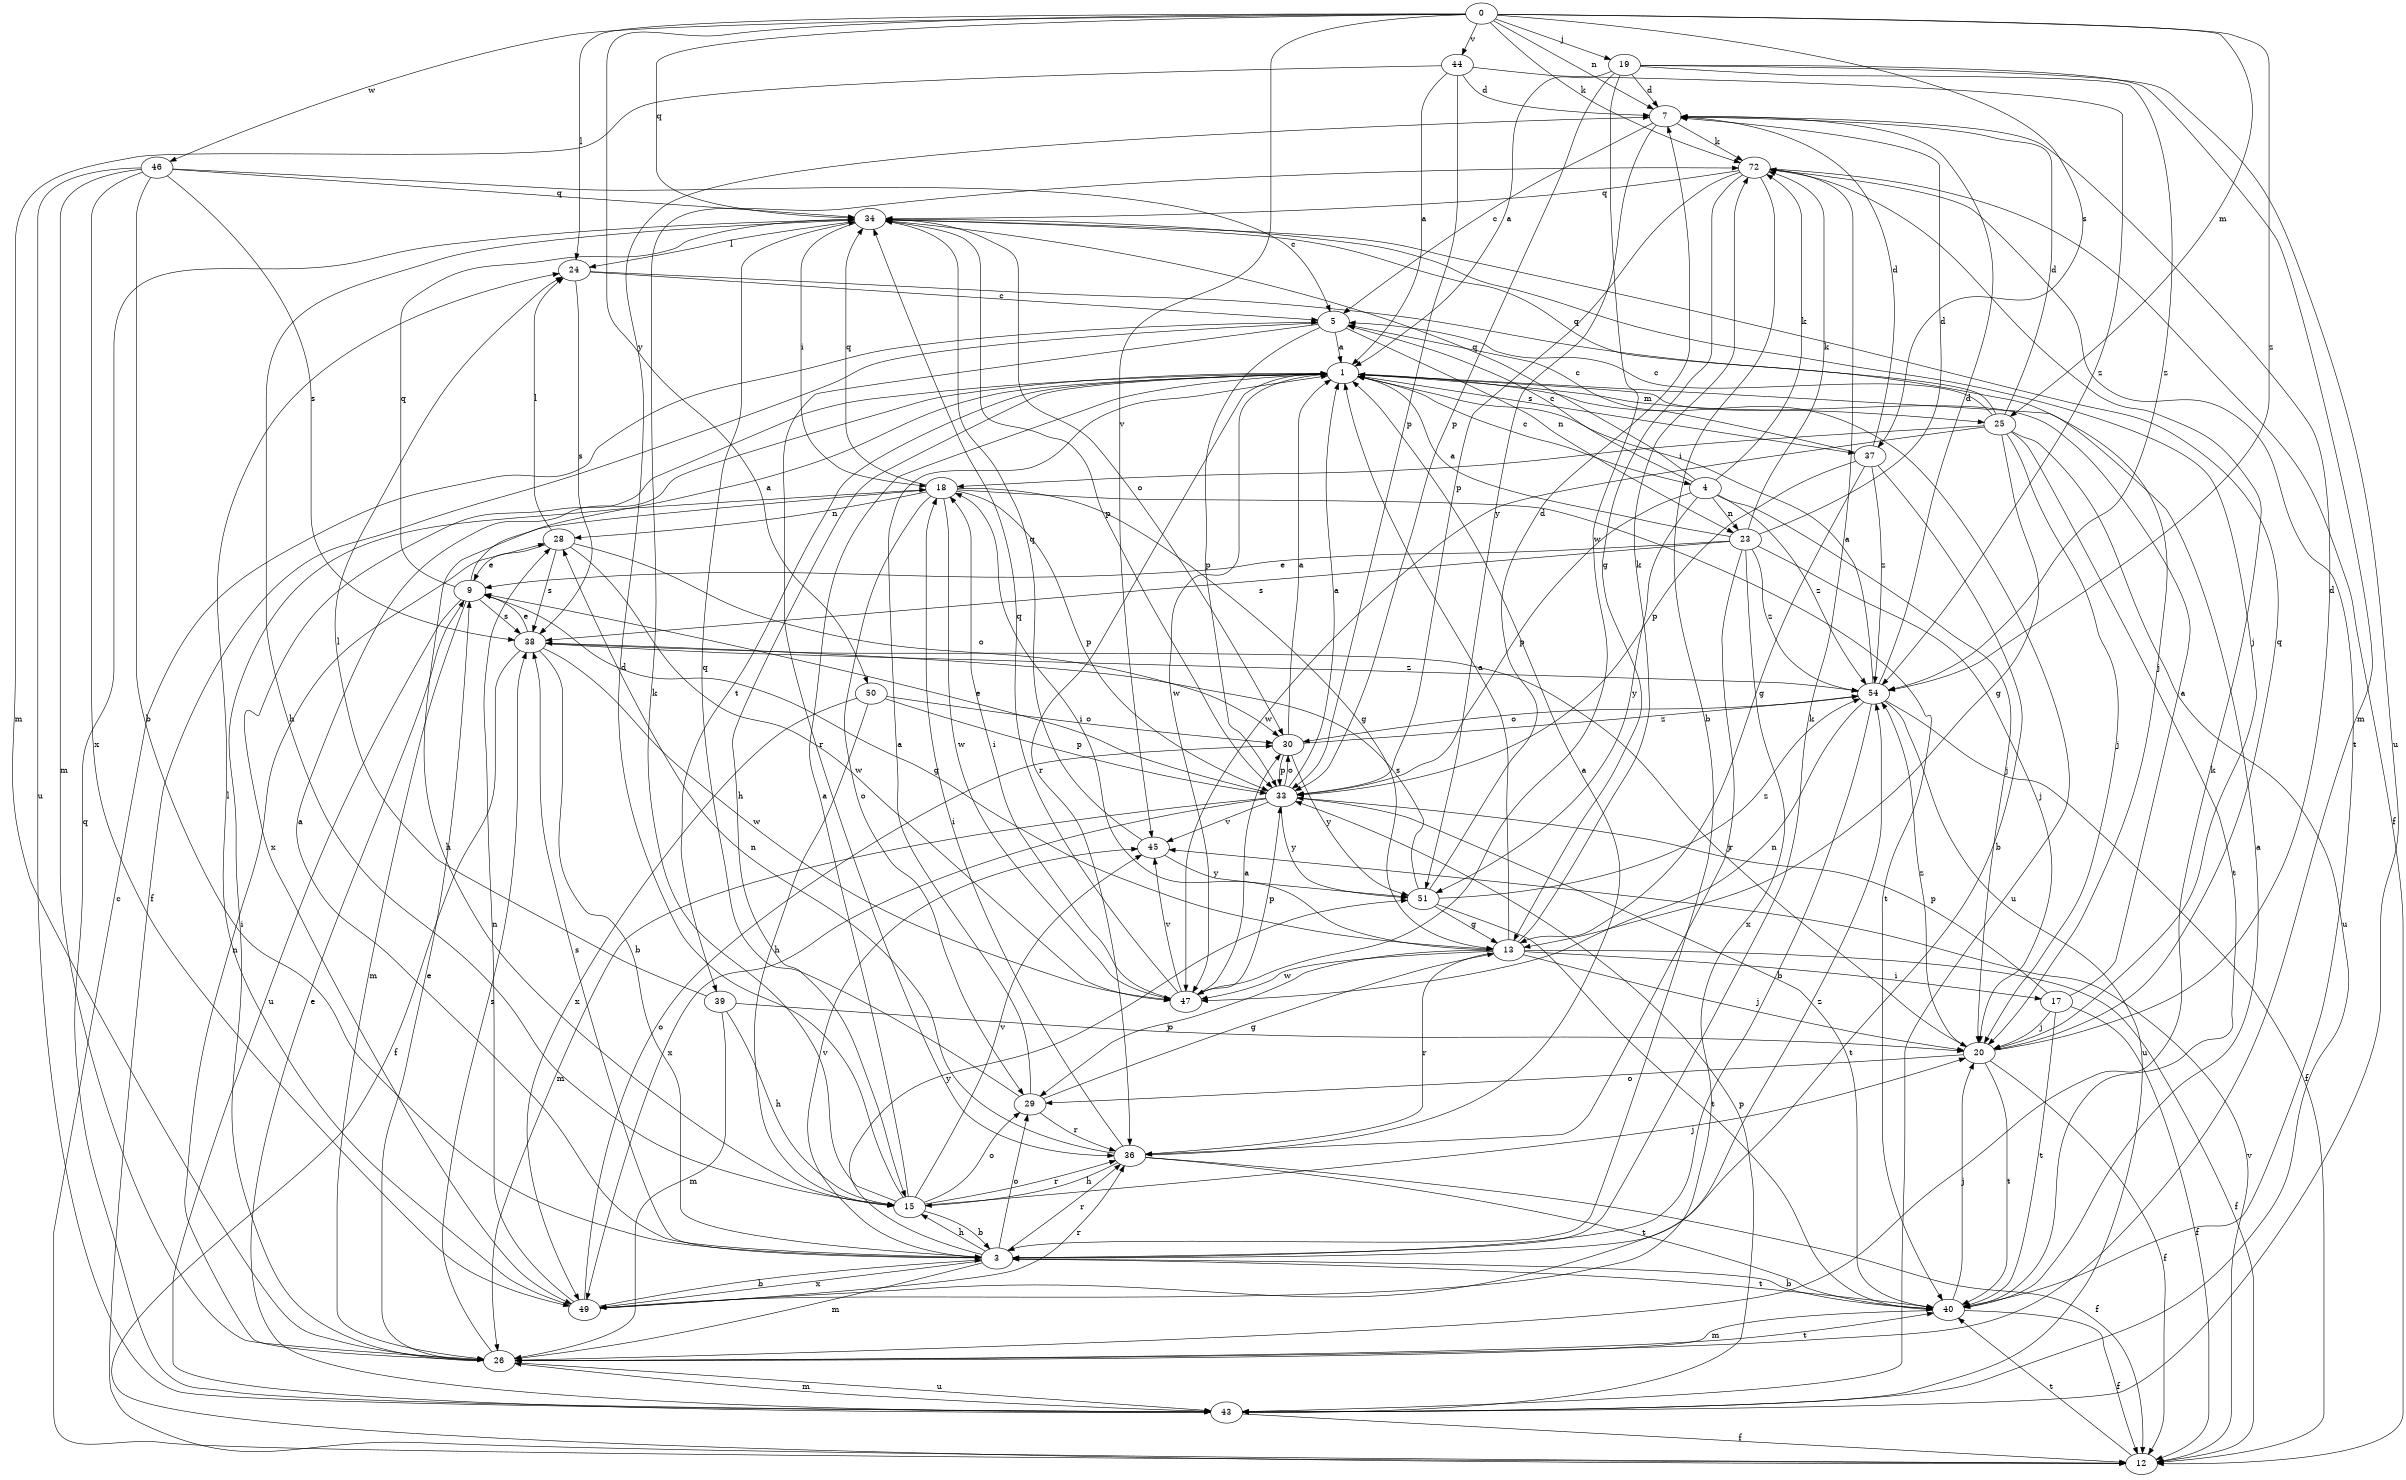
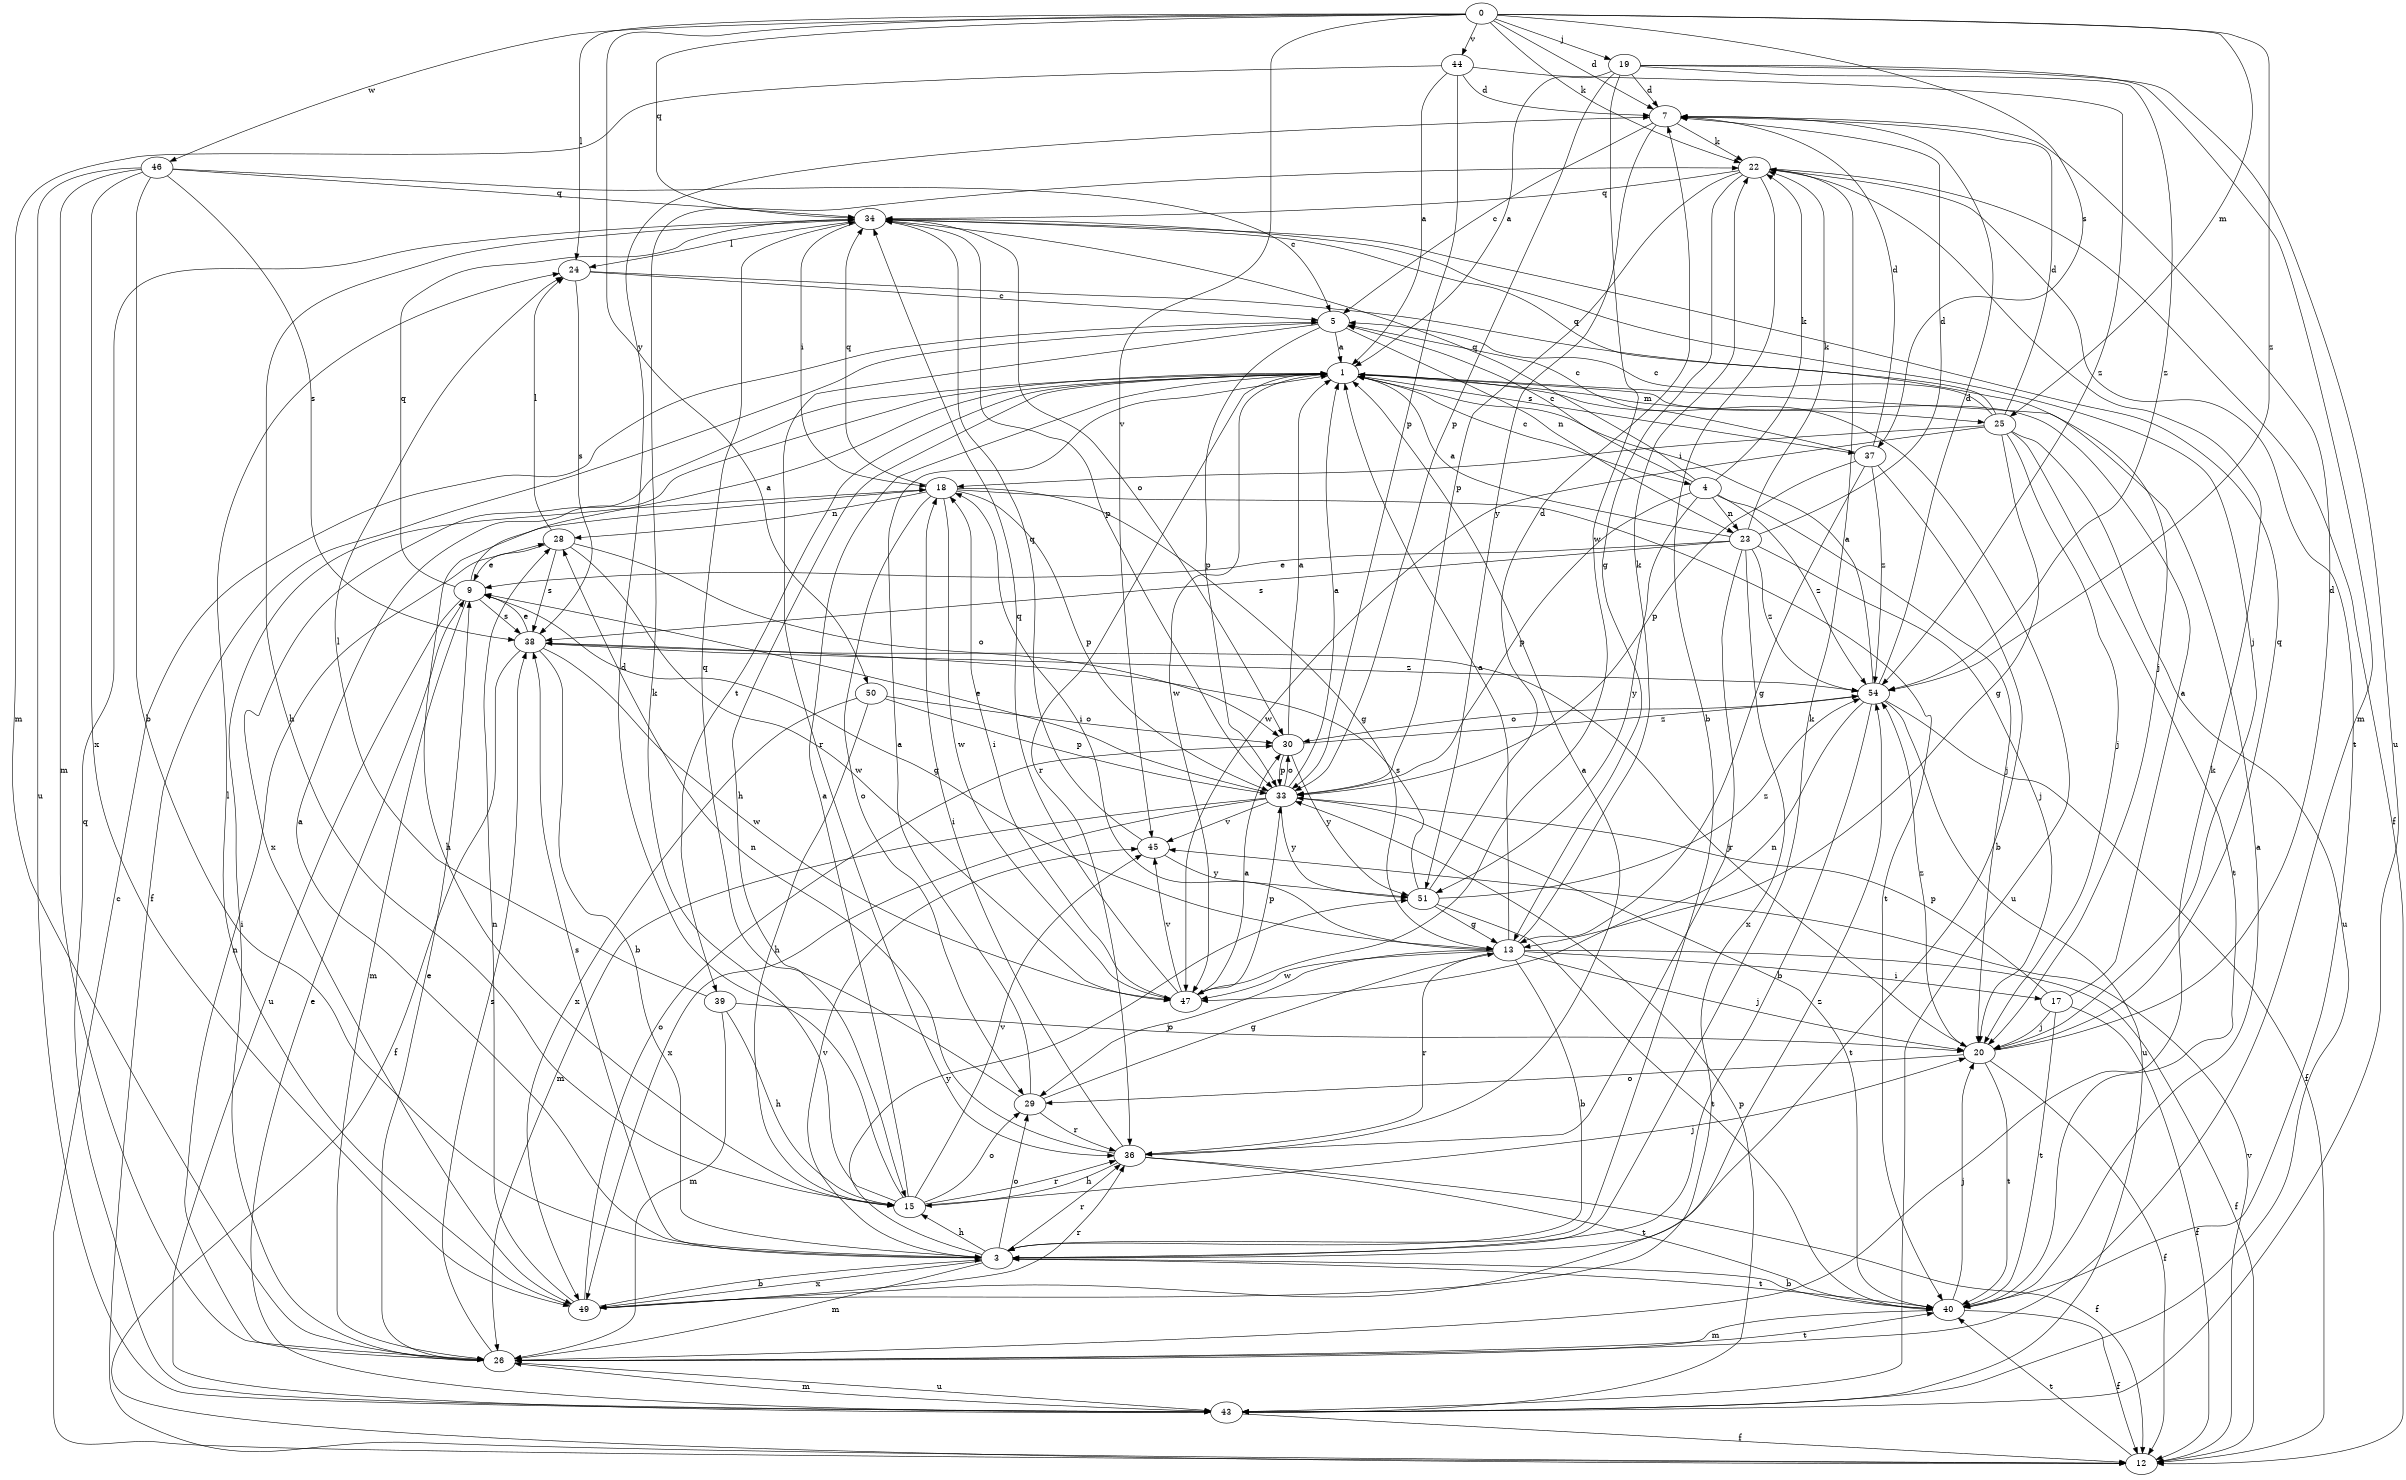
(1594, 65) -> (1594, 65)
(1754, 168) -> (1754, 168)
(958, 1223) -> (1516, 1235)
